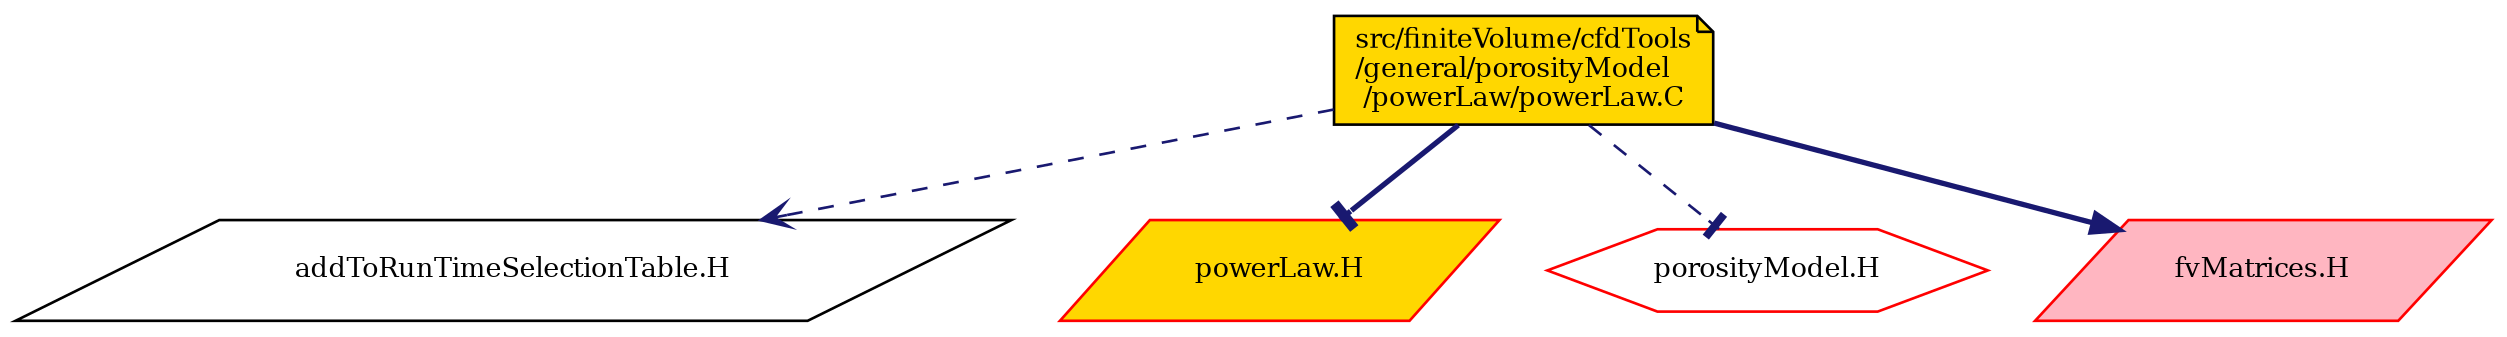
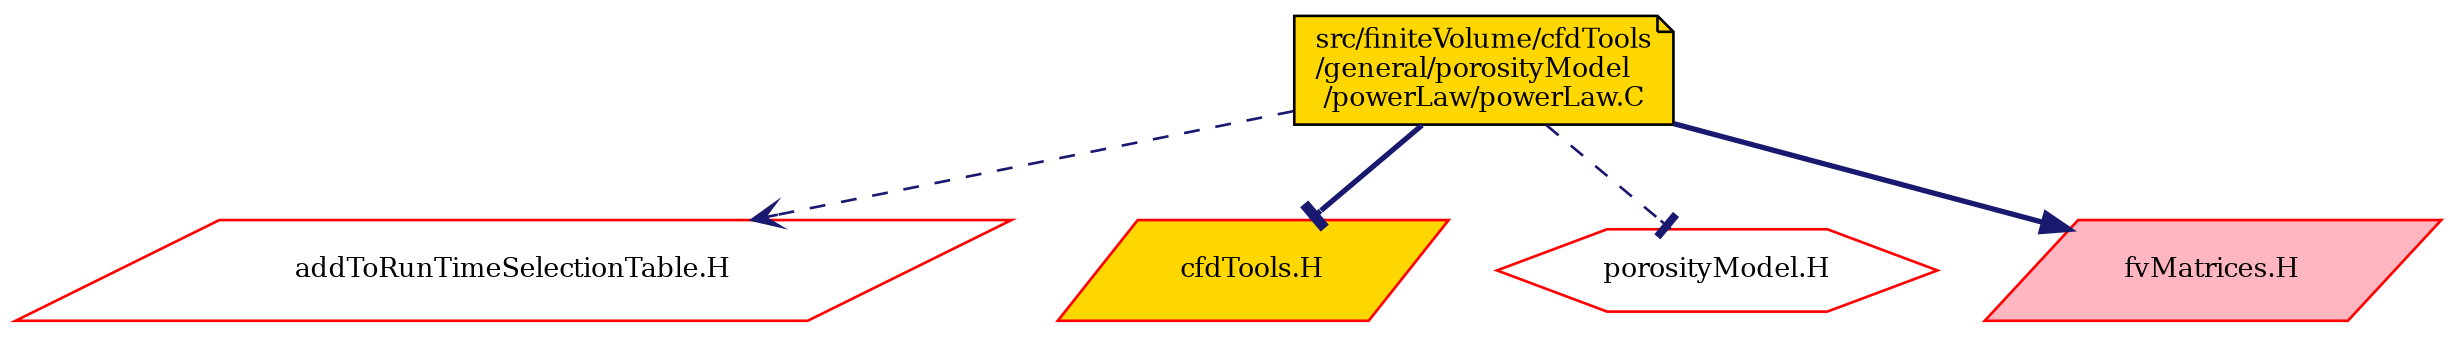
(513, 270) -> (513, 270)
(1280, 270) -> (1253, 270)
